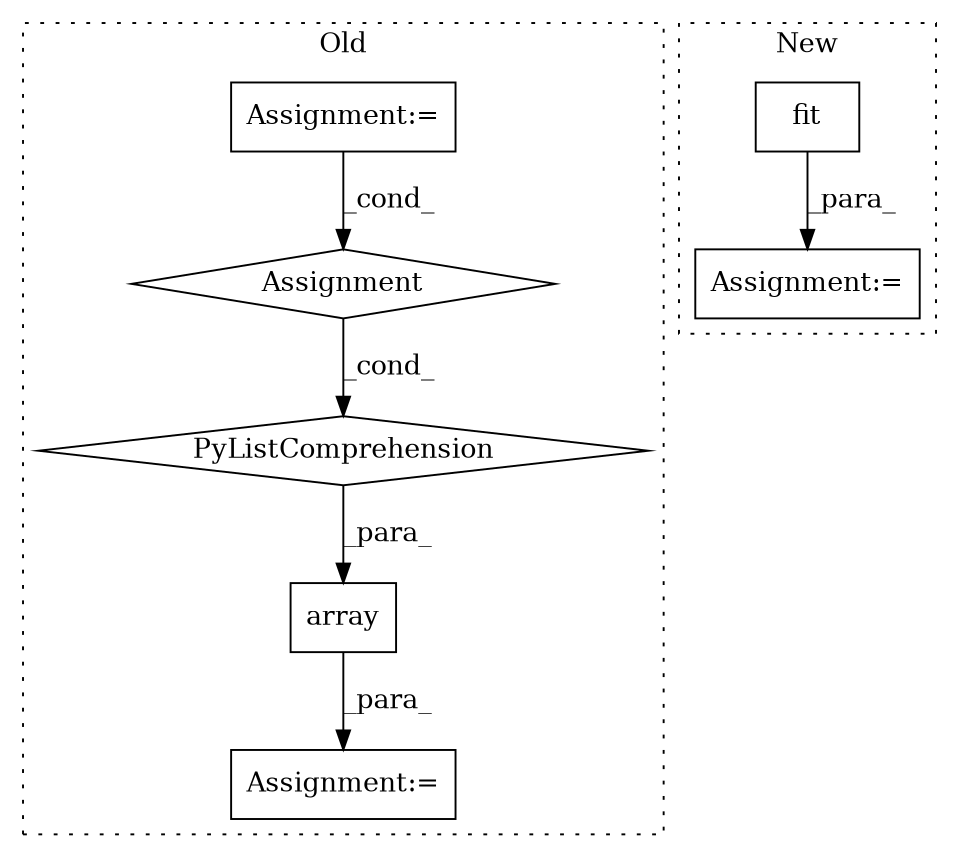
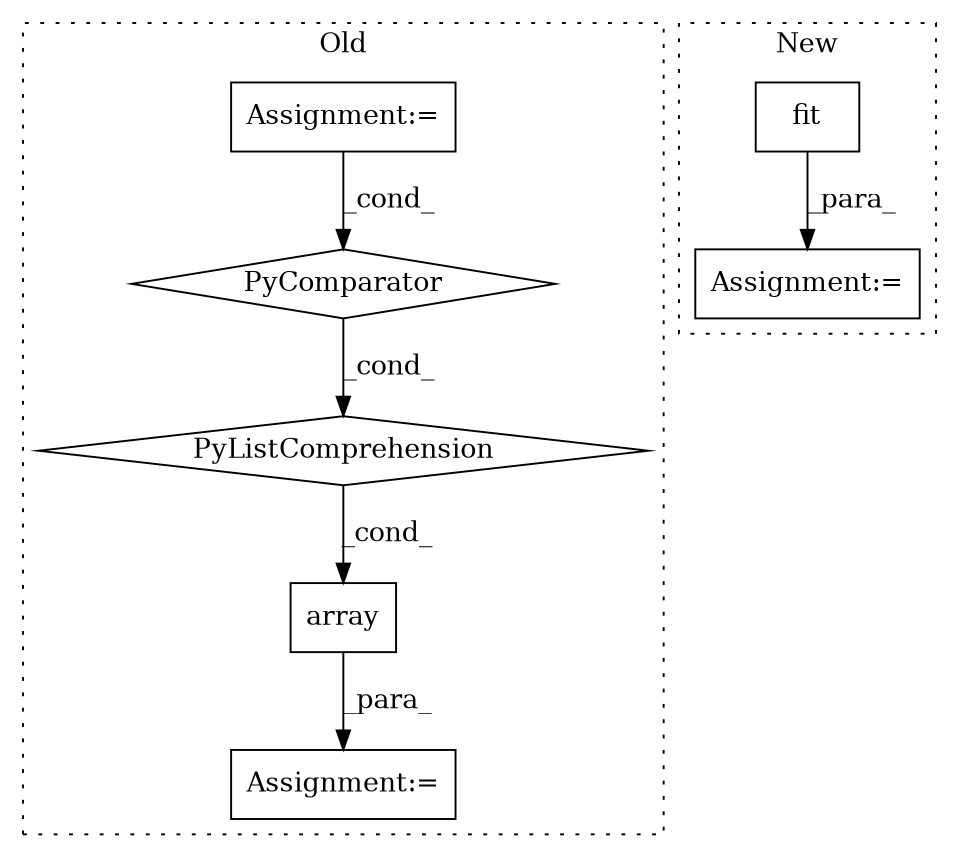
(343, 284) -> (343, 284)
(387, 534) -> (387, 534)
